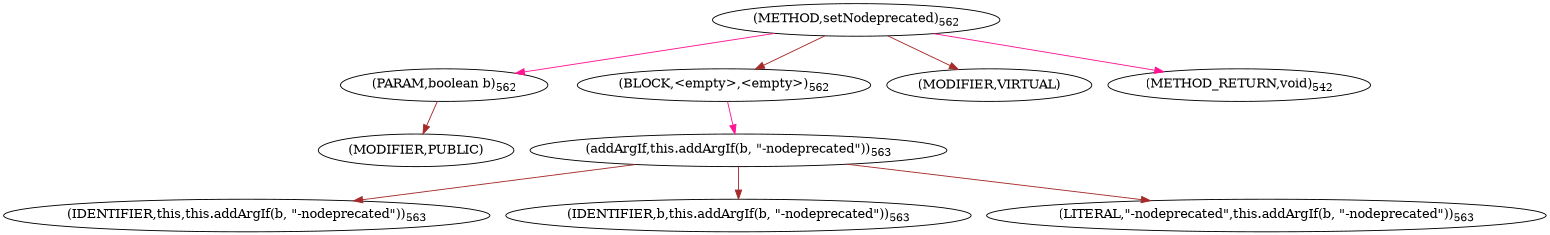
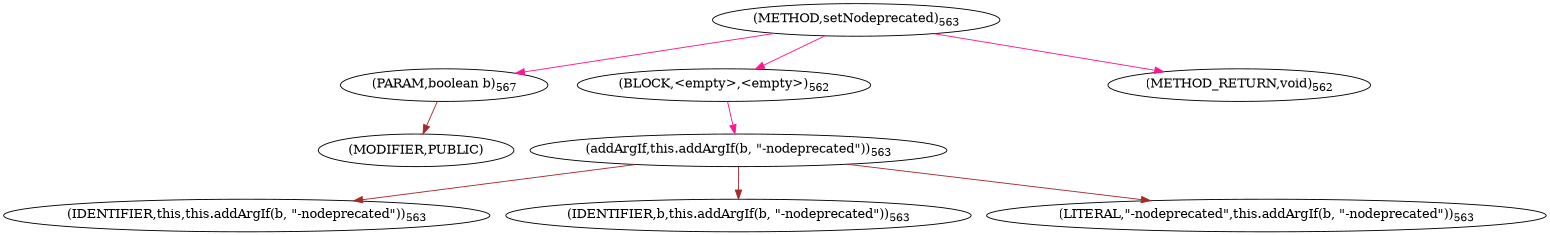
(949, 19) -> (949, 19)
(794, 51) -> (794, 51)
(506, 84) -> (506, 84)
(1323, 84) -> (1323, 84)
(989, 85) -> none
